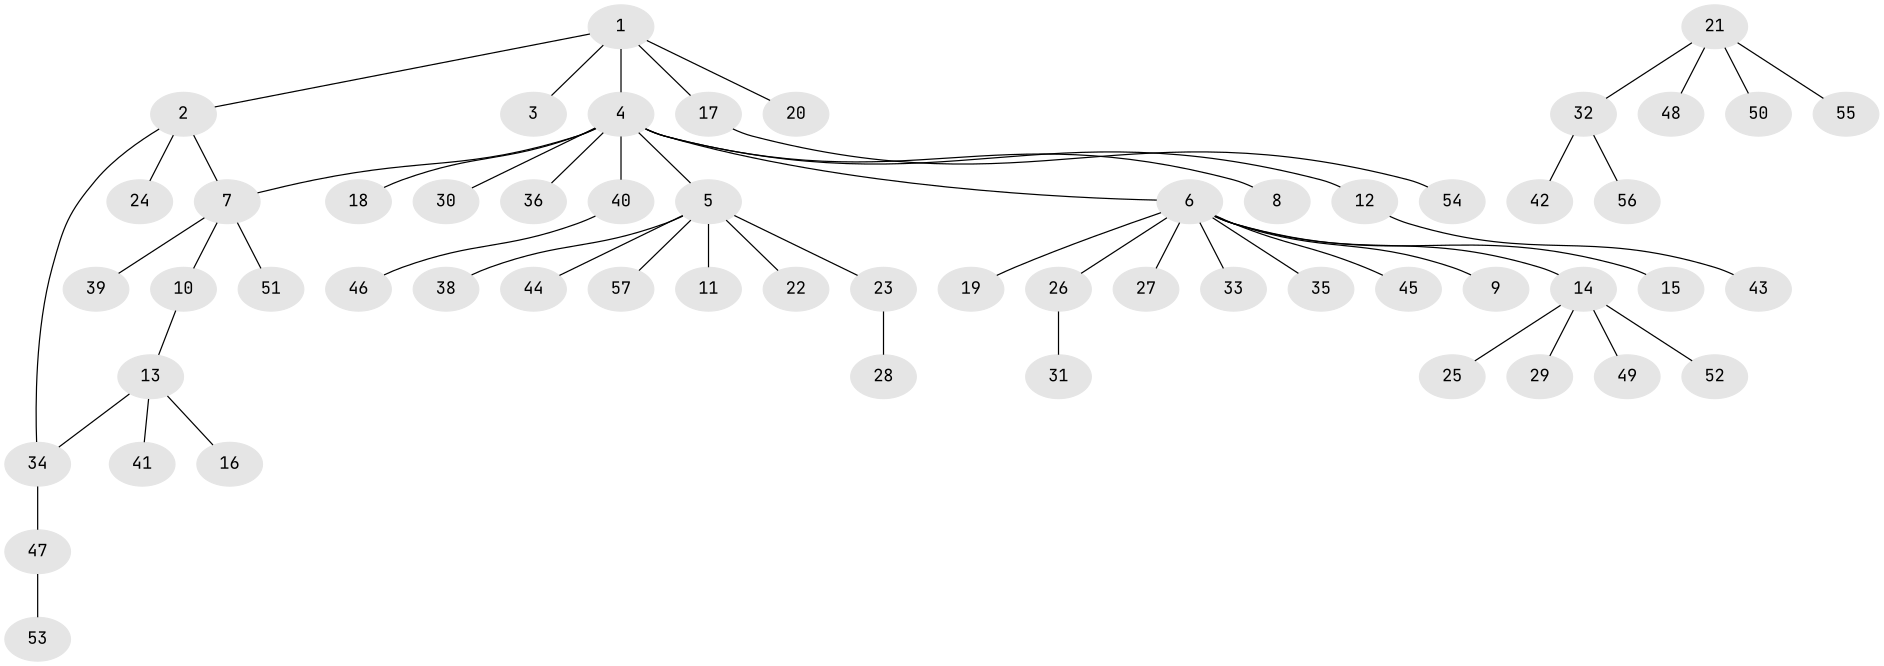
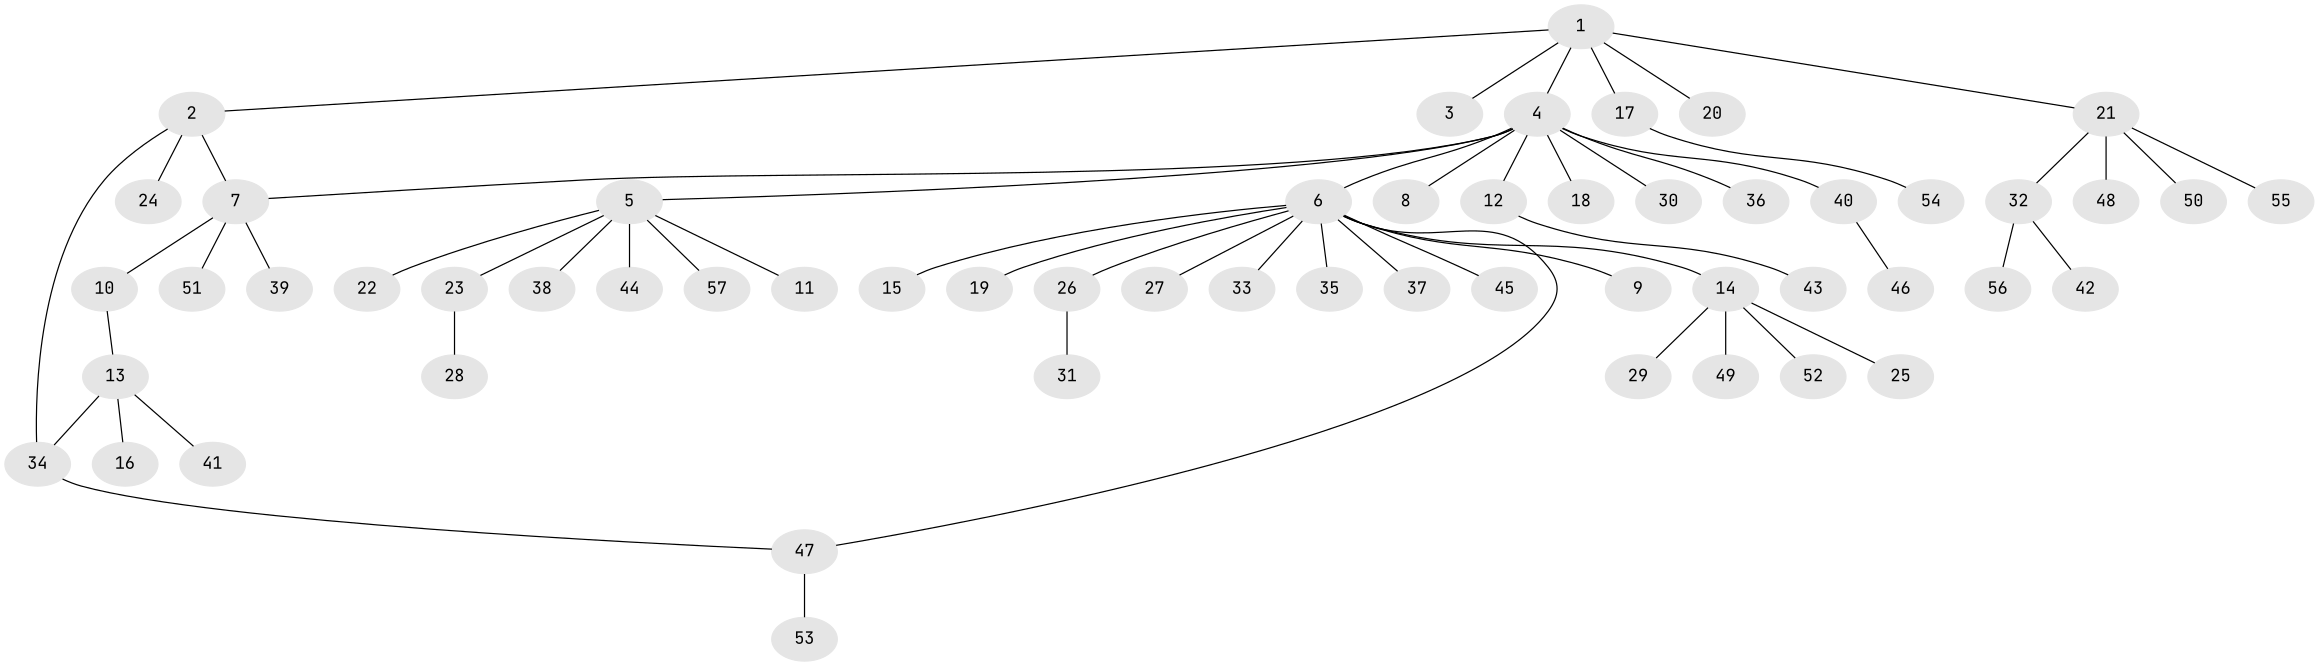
none -> (1844, 70)
none -> (1417, 289)
none -> (1334, 427)
